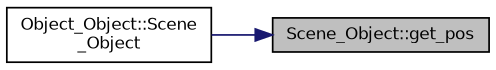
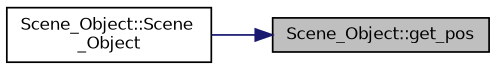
(109, 35) -> (109, 35)
